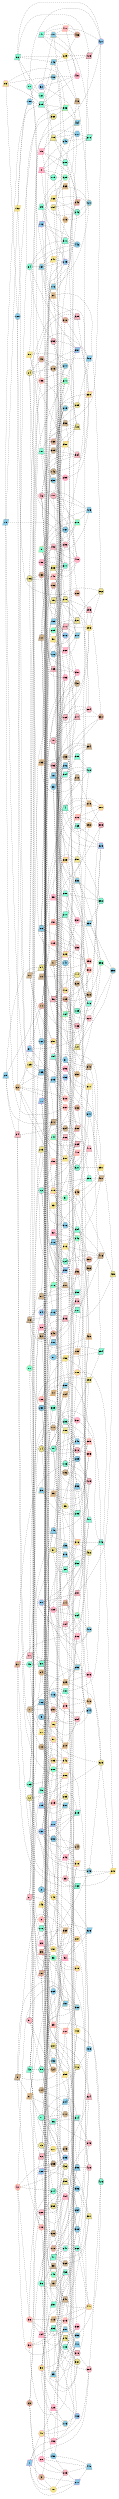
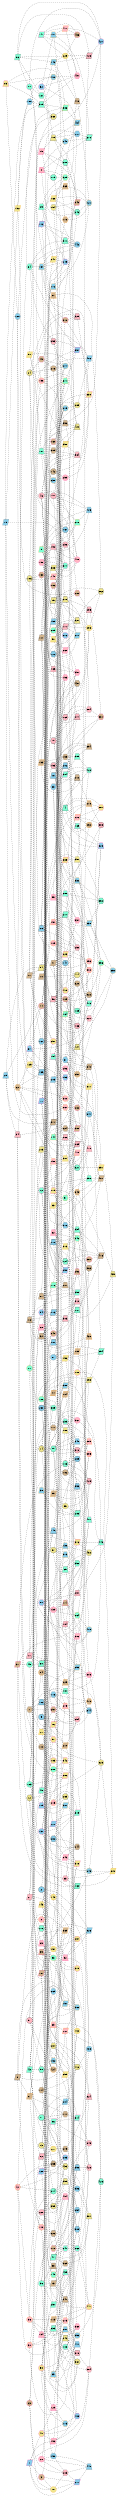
(41, 1399) -> (41, 1399)
